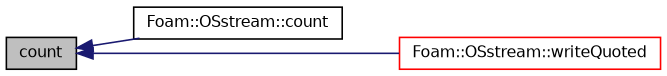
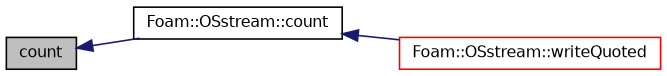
(246, 53) -> (379, 38)
